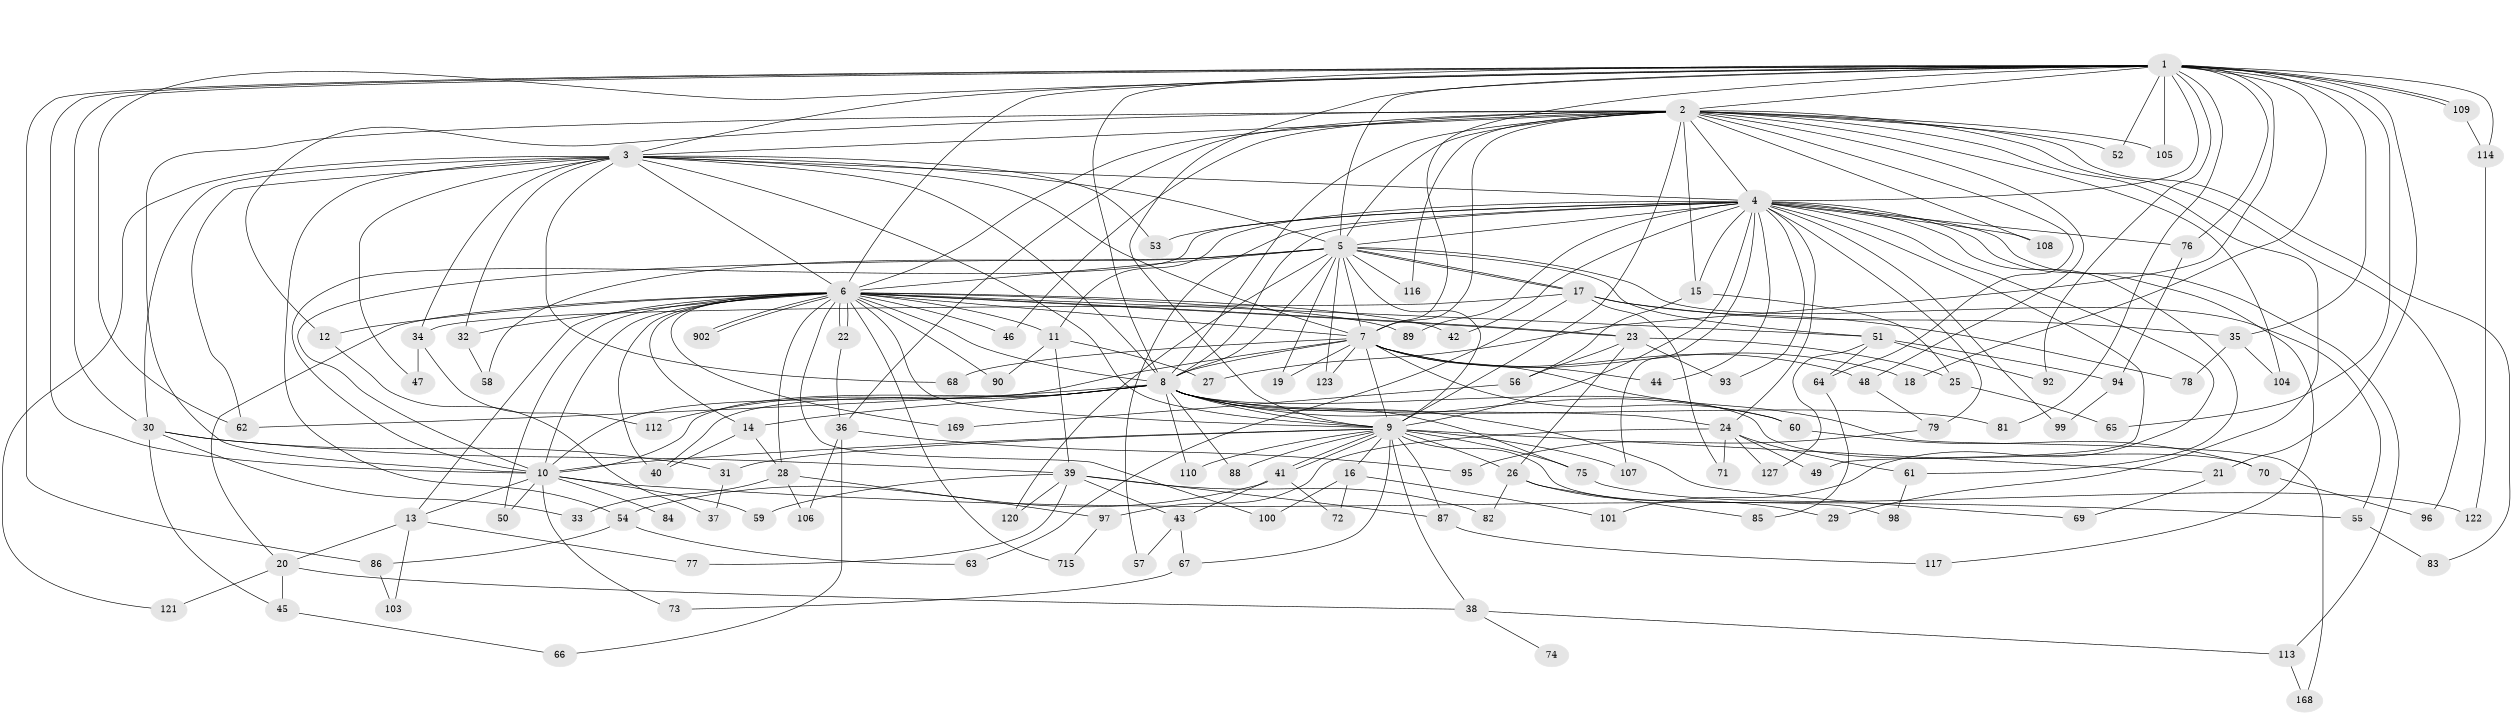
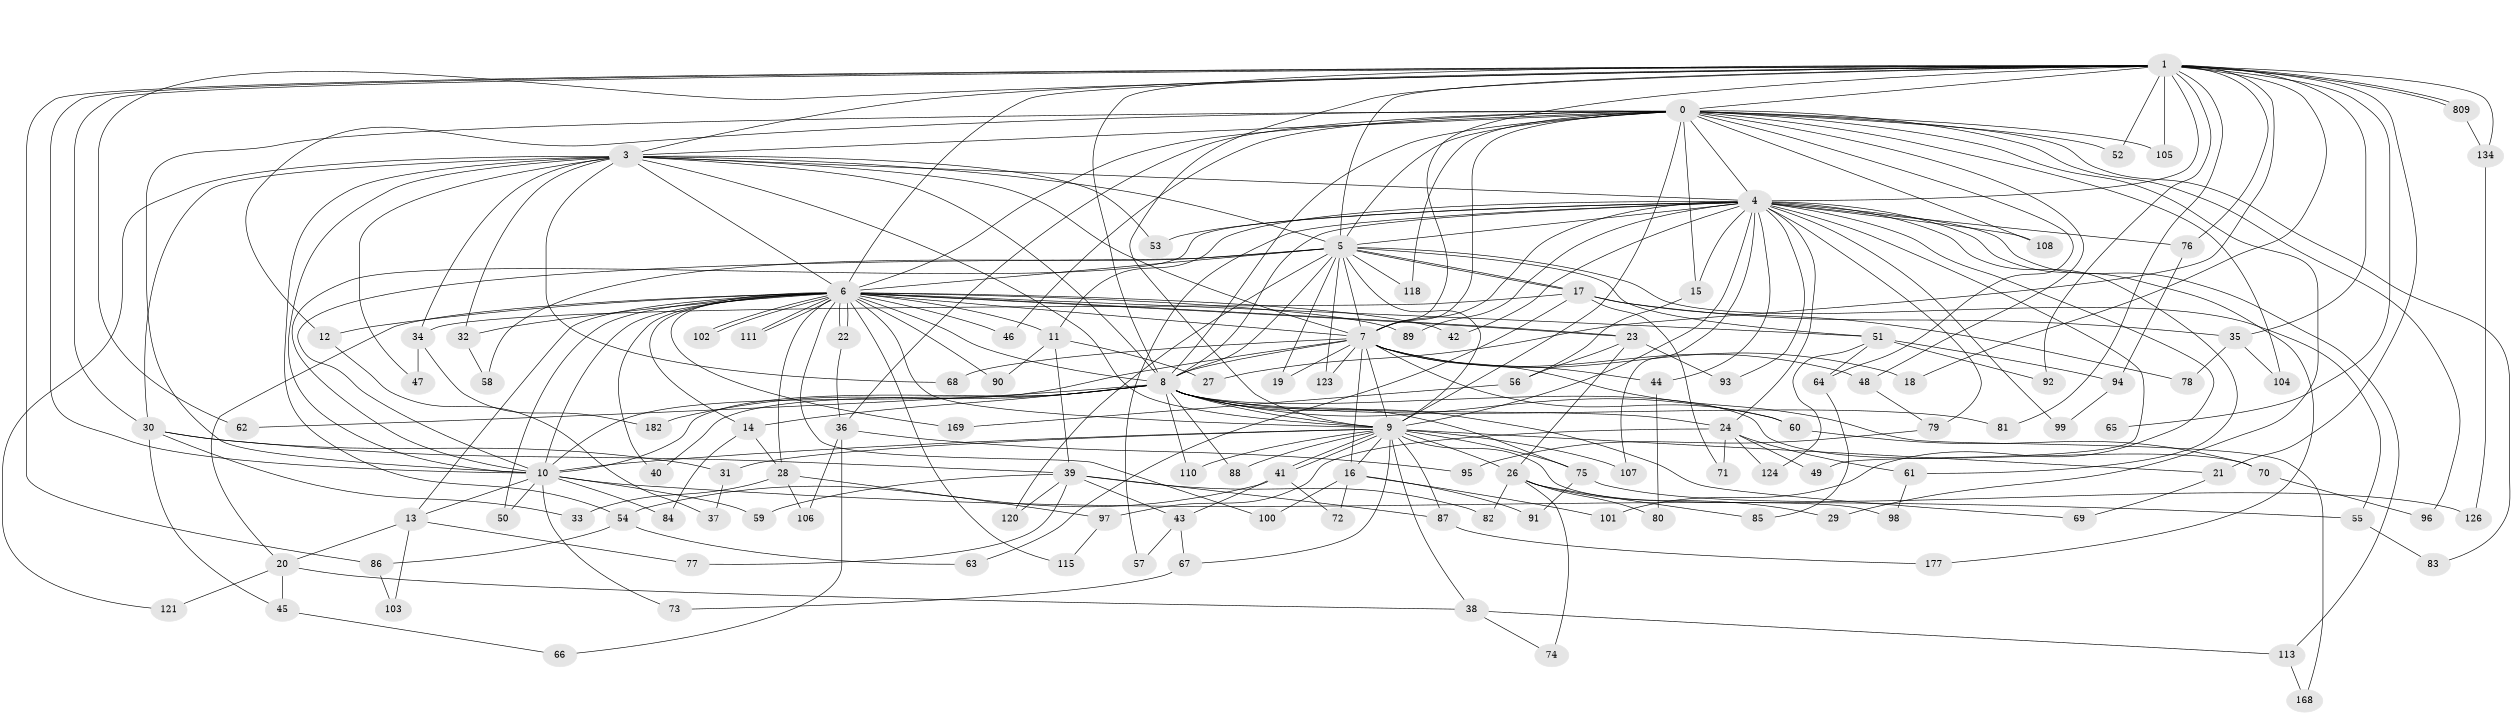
(1683, 111) -> (1683, 111)
(2462, 111) -> (2462, 111)
(2486, 156) -> (2486, 156)
(296, 182) -> (300, 284)
none -> (1545, 241)
(1412, 292) -> (1412, 292)
(702, 338) -> (702, 338)
none -> (749, 338)
(1955, 383) -> none
none -> (1355, 420)
(654, 428) -> (654, 428)
(702, 451) -> (696, 471)
(1770, 474) -> (1770, 474)
none -> (1534, 519)
none -> (1658, 519)
(2474, 519) -> (2474, 519)
none -> (1568, 555)
(1066, 565) -> (1066, 565)
(1934, 565) -> (1934, 565)
